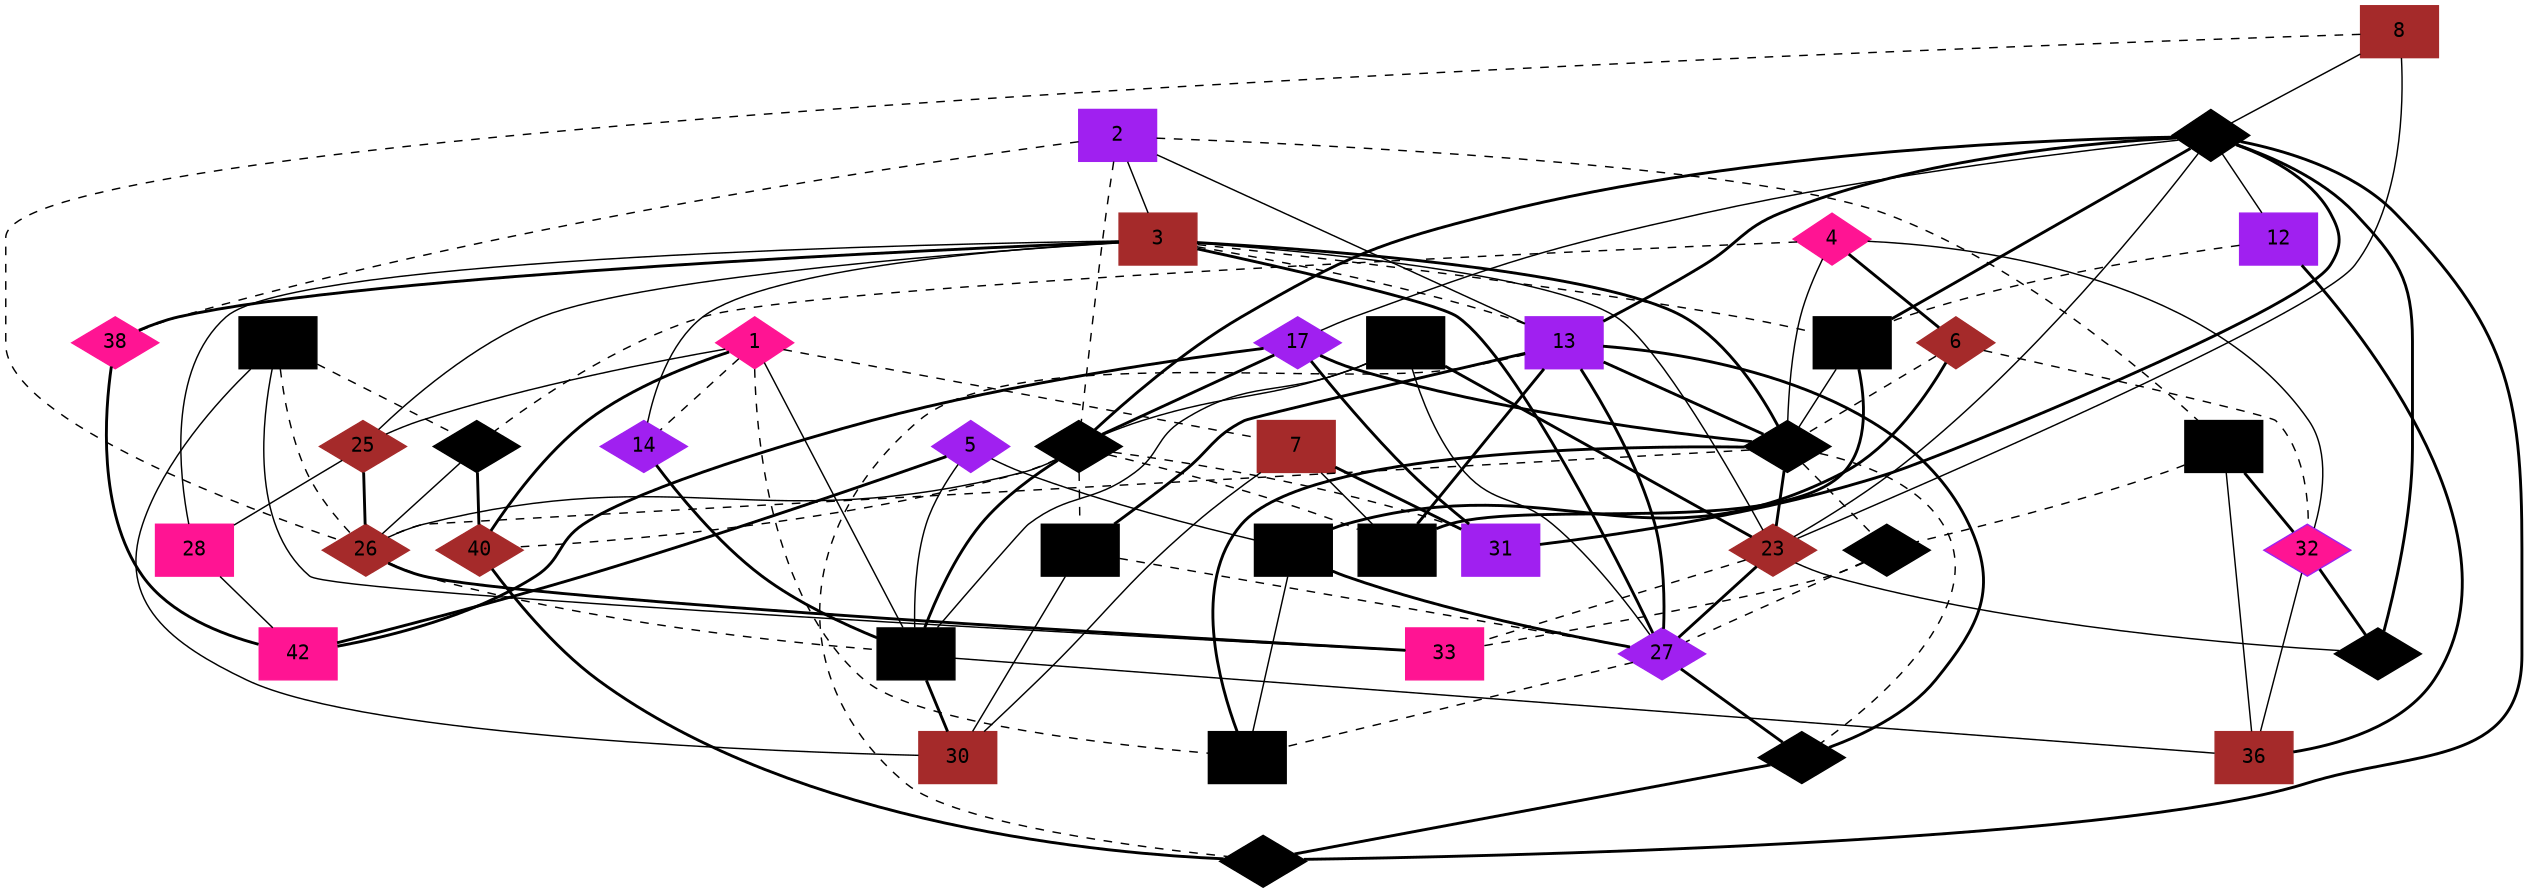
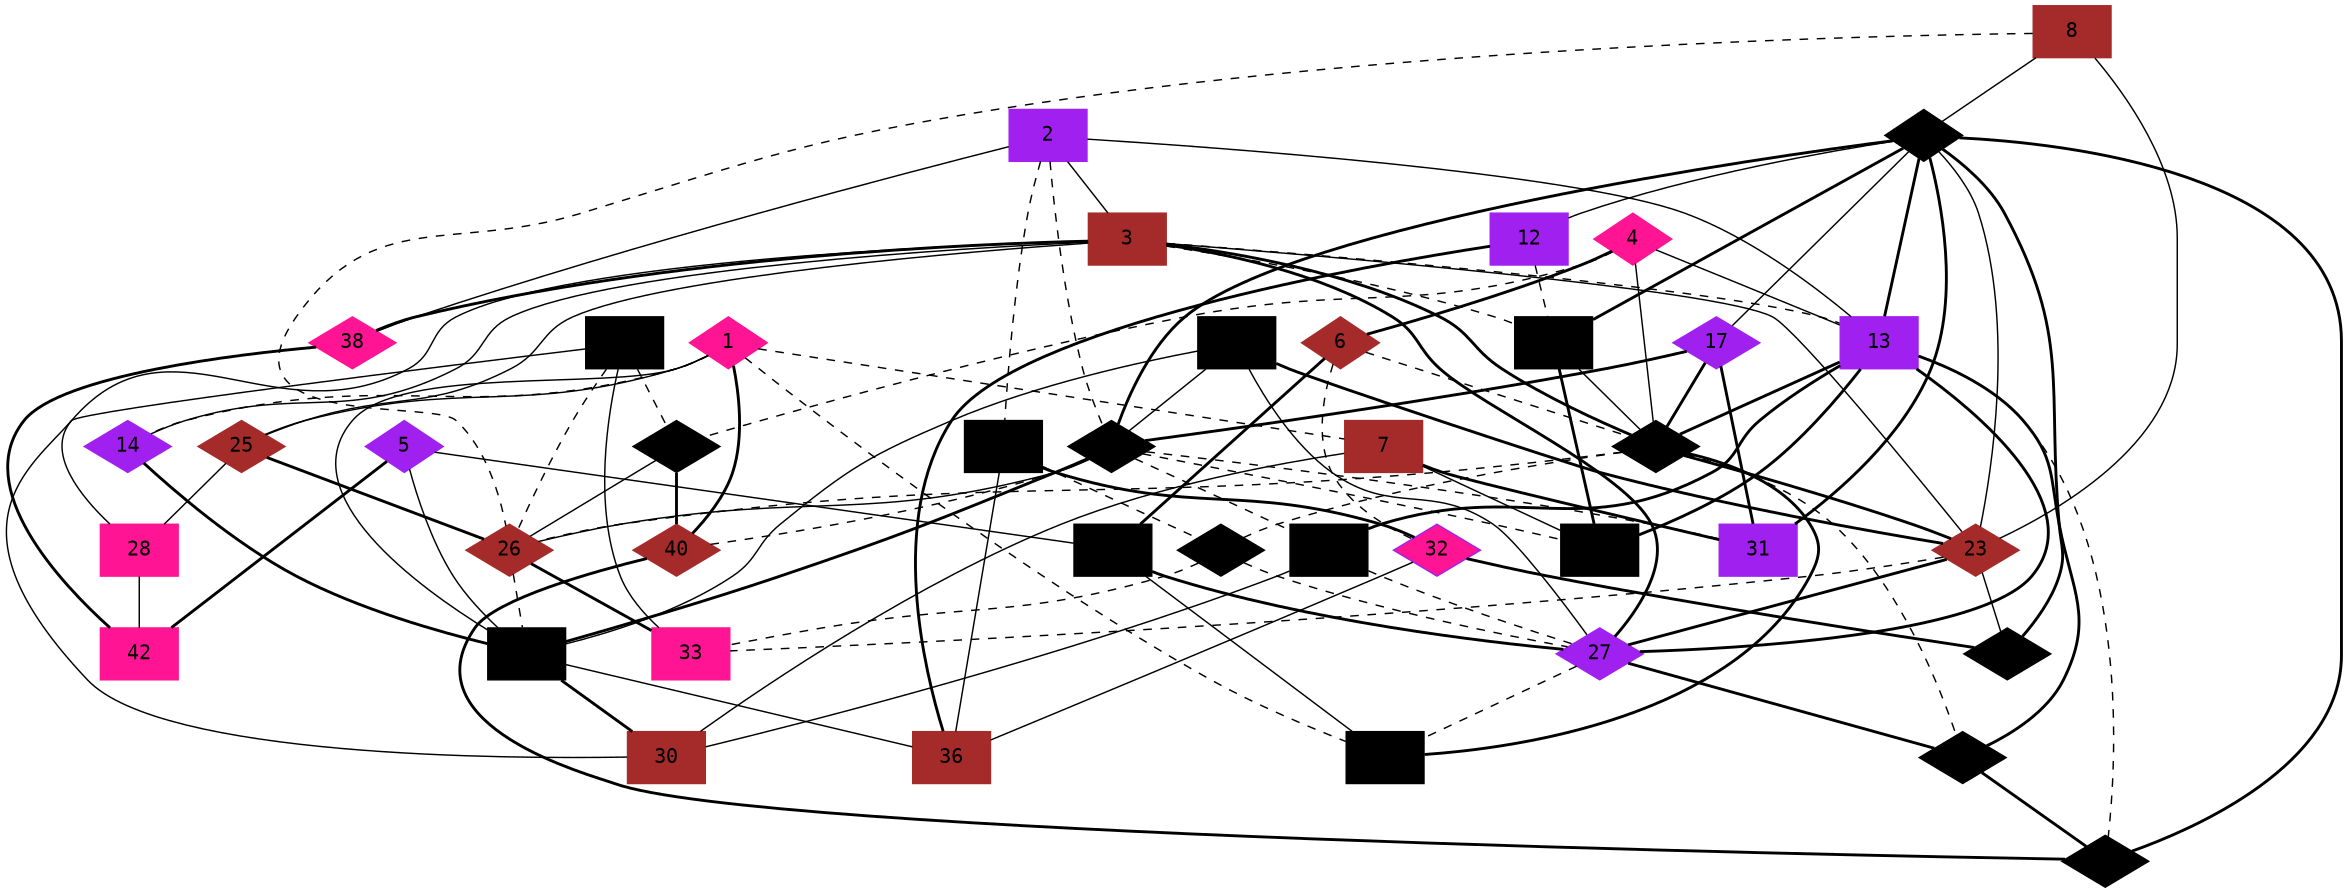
(605, 218) -> (691, 232)
(2160, 305) -> (1748, 287)
(780, 447) -> none
